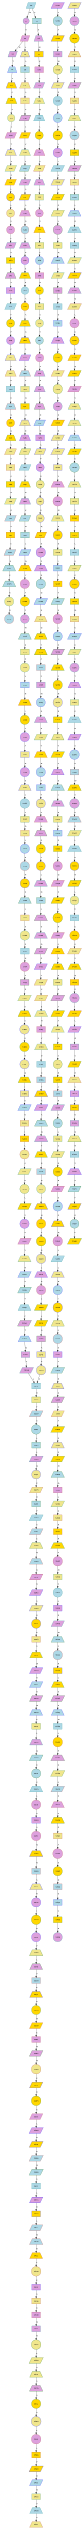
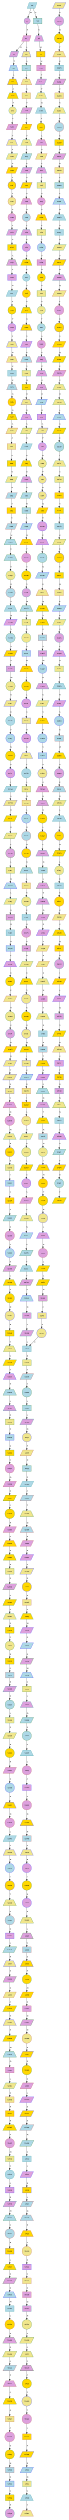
none -> (11, 608)
